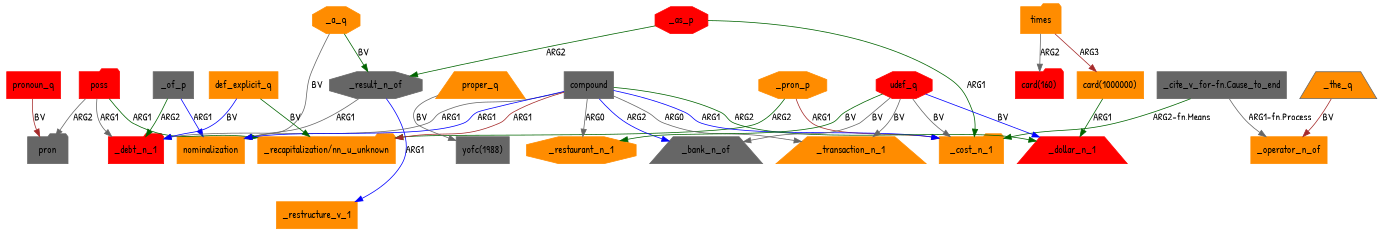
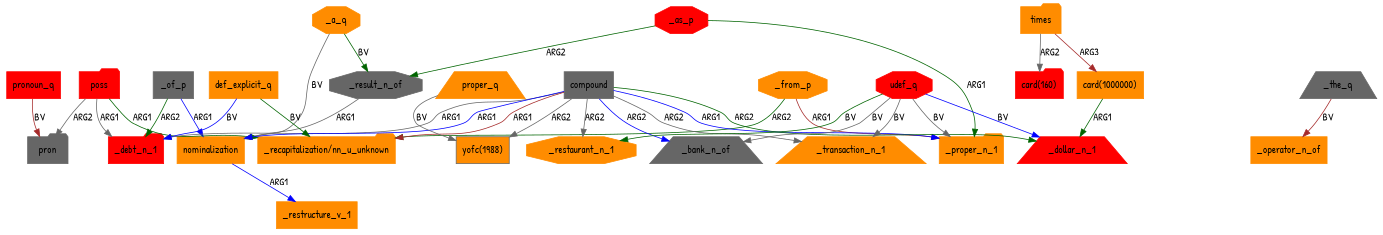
(793, 85) -> (793, 85)
(1222, 85) -> none
(1338, 85) -> (1338, 85)
none -> (545, 117)
(595, 118) -> (595, 118)
(674, 118) -> (674, 118)
(483, 150) -> (483, 150)
(971, 150) -> (971, 150)
(405, 156) -> (261, 181)
